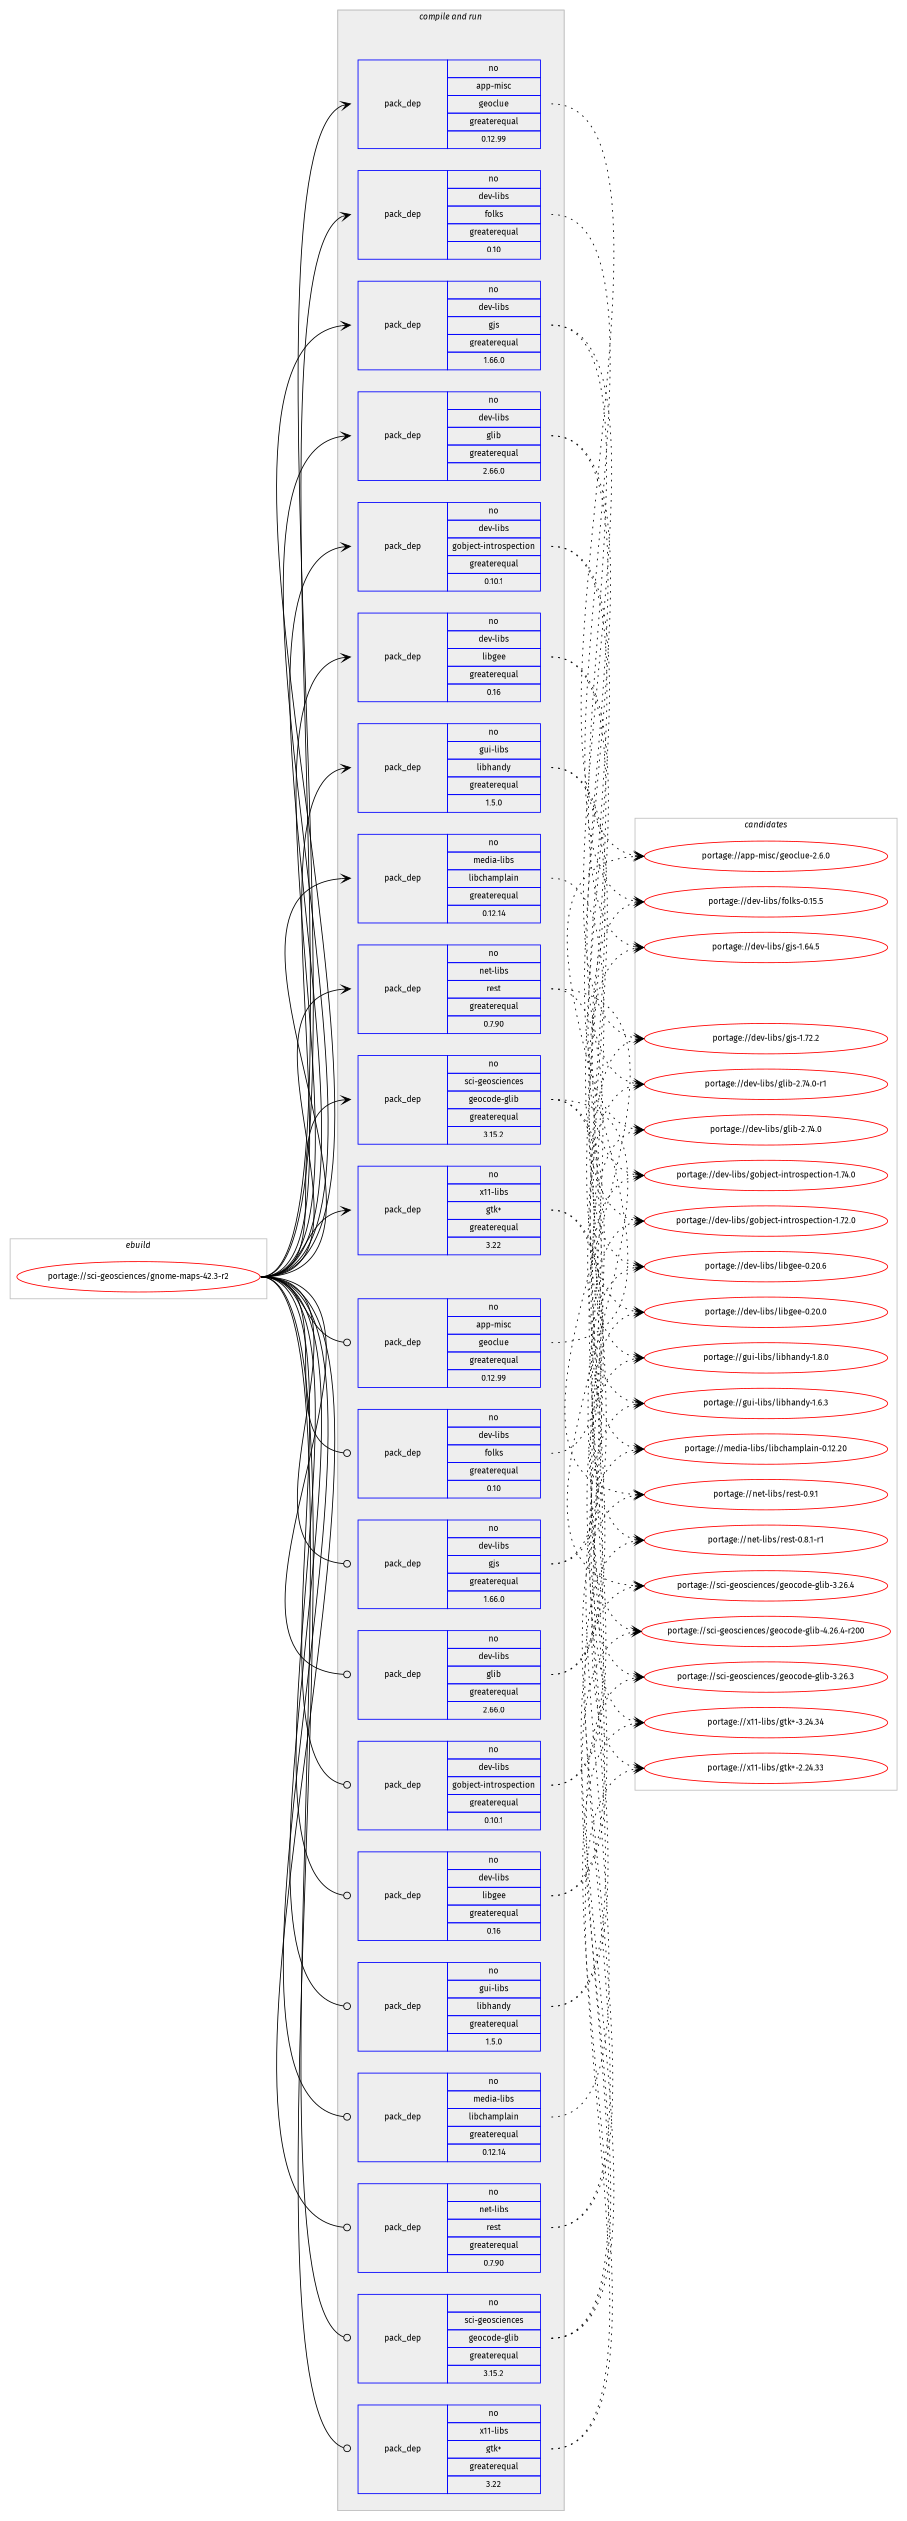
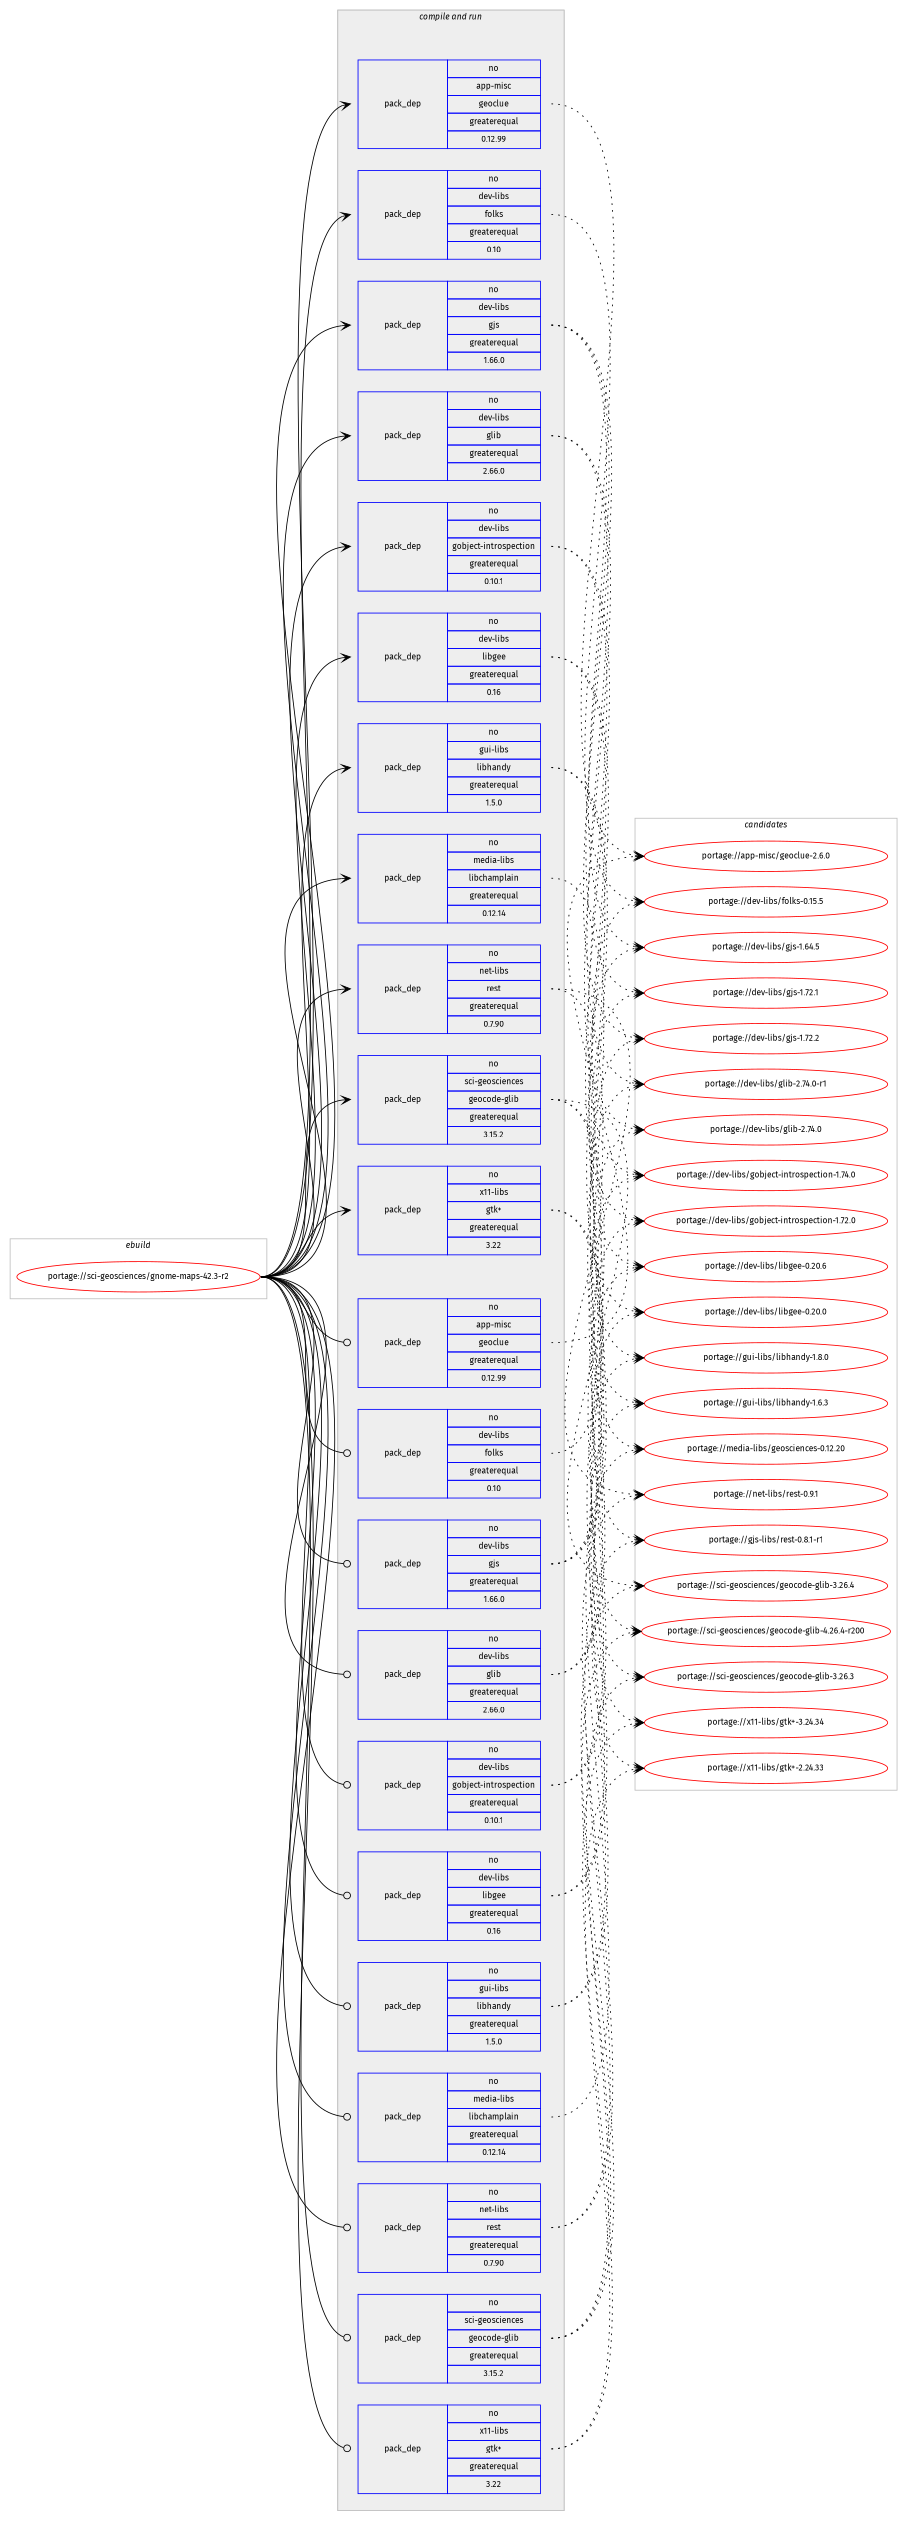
none -> (766, 993)
(766, 1449) -> (766, 1449)
(766, 1540) -> (766, 1540)
